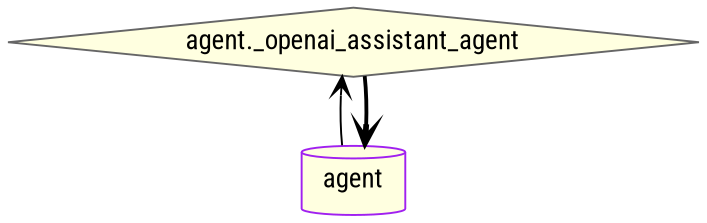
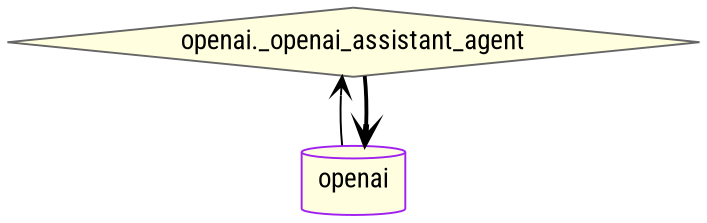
(353, 42) -> (353, 42)
(353, 180) -> (353, 180)
